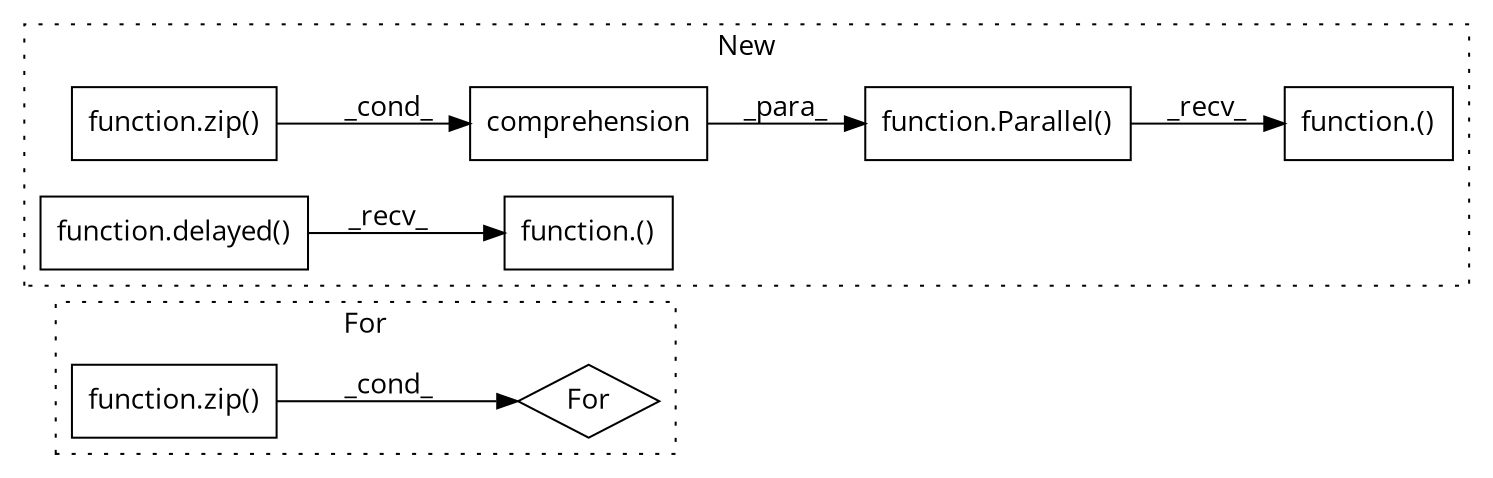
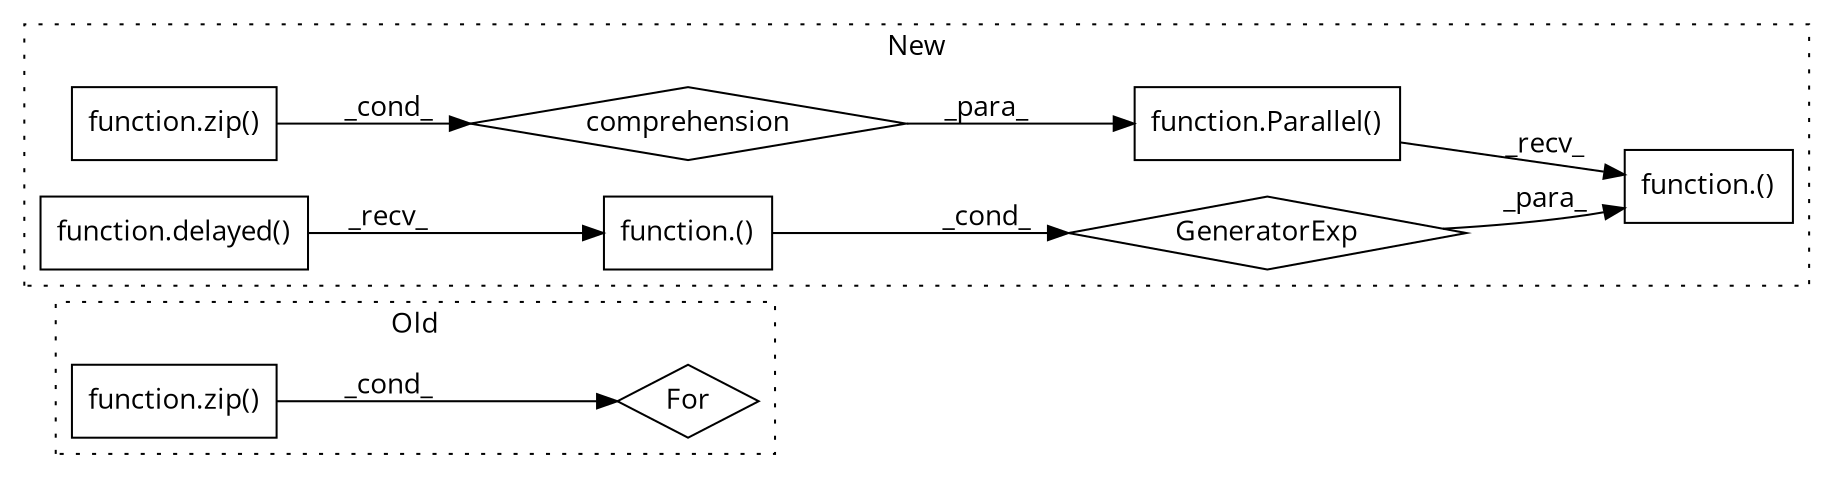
(589, 124) -> (688, 124)
none -> (1267, 233)
(366, 325) -> (415, 325)
